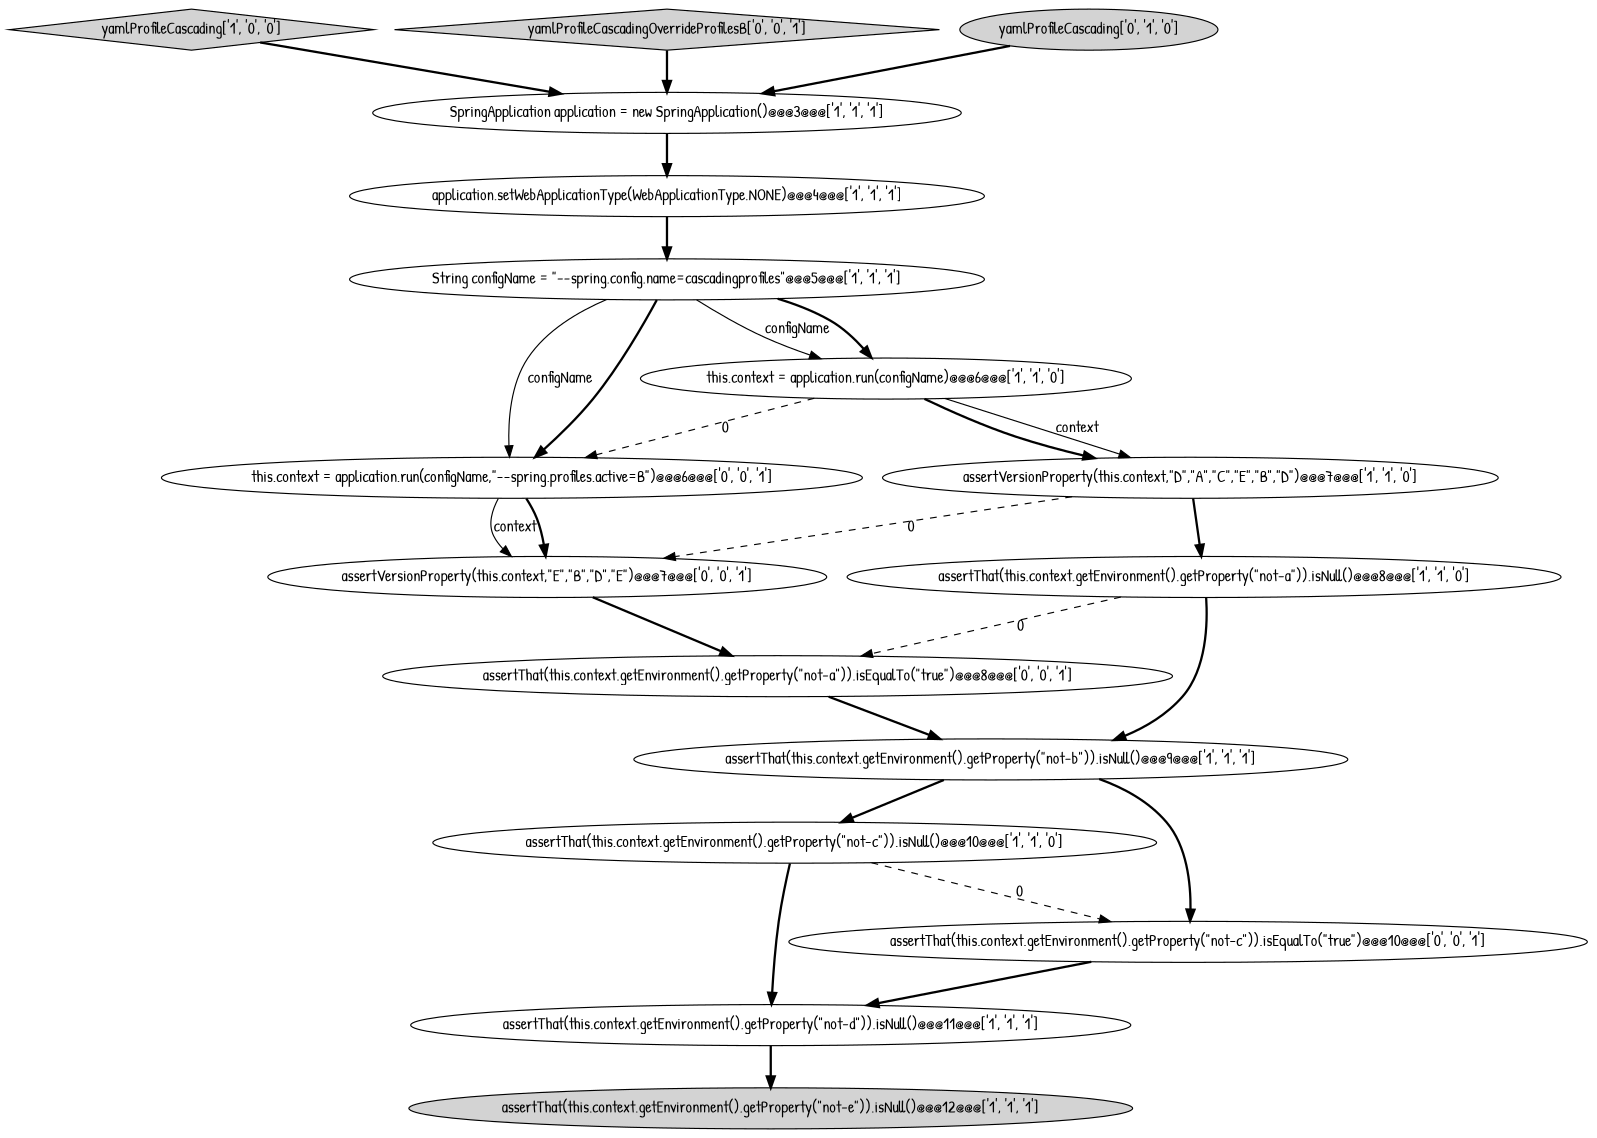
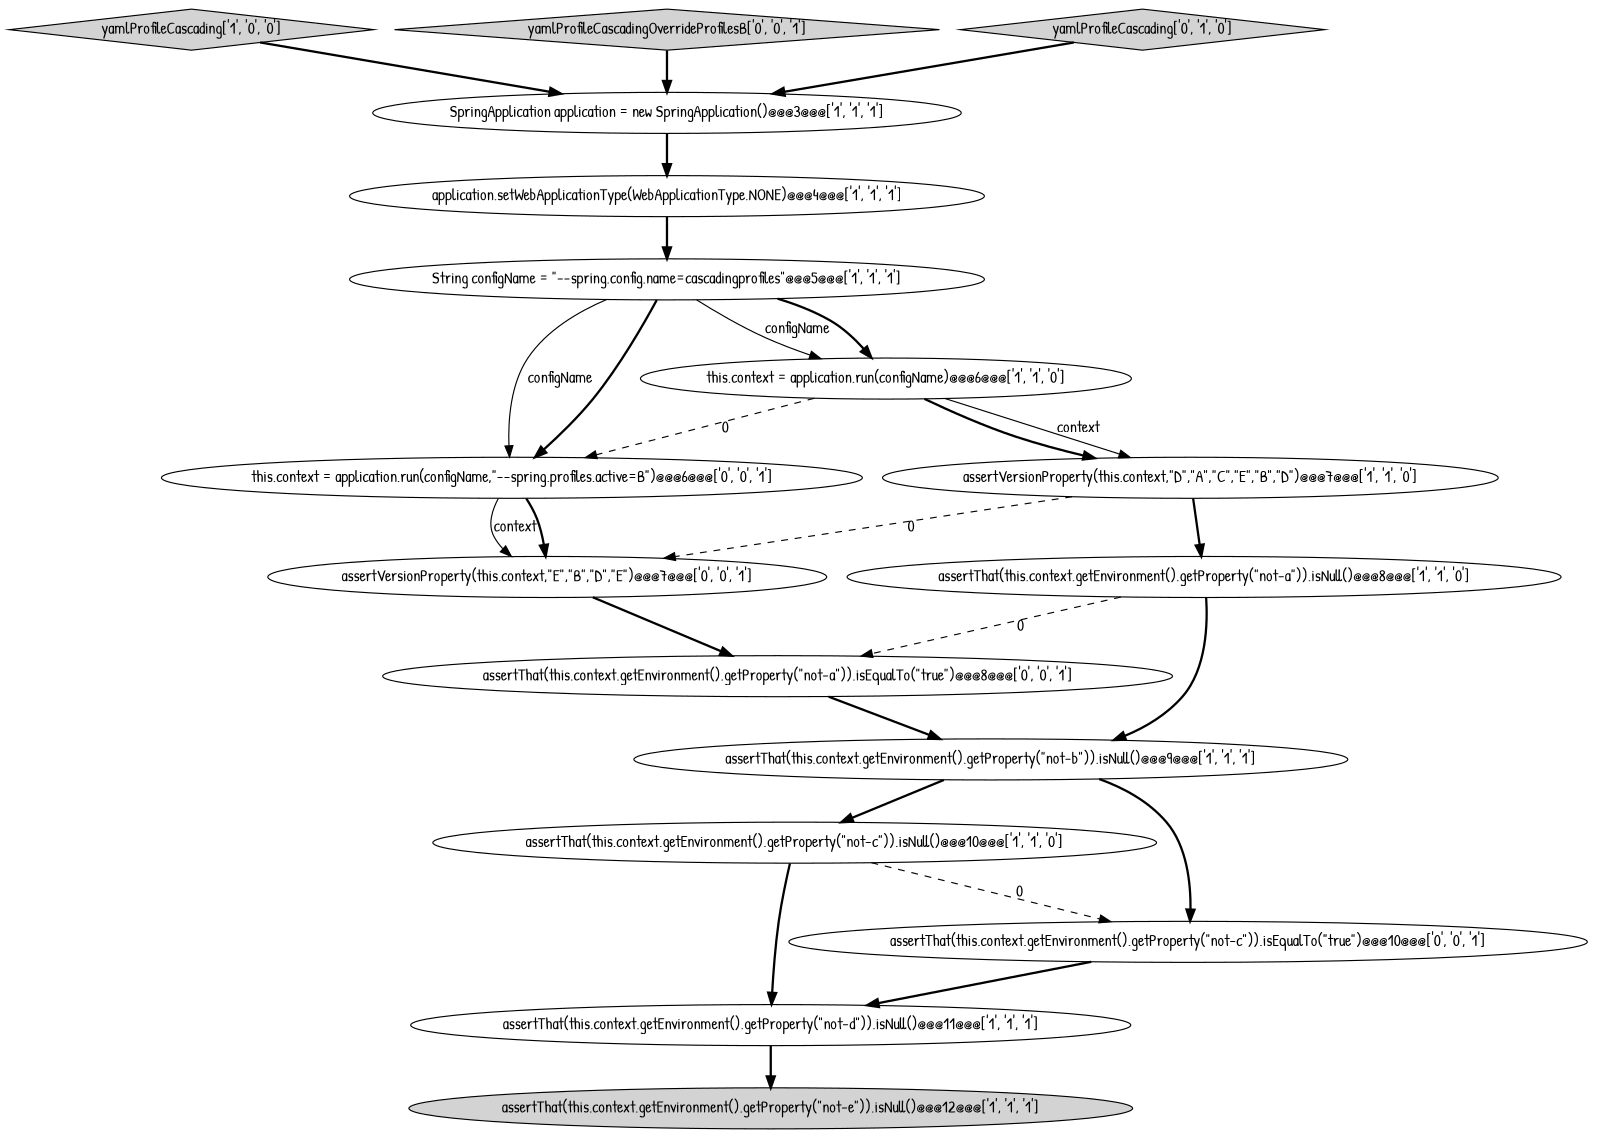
(1089, 30) -> (1142, 30)
